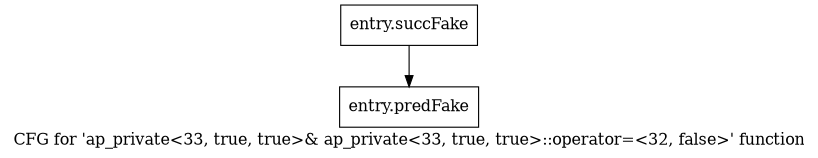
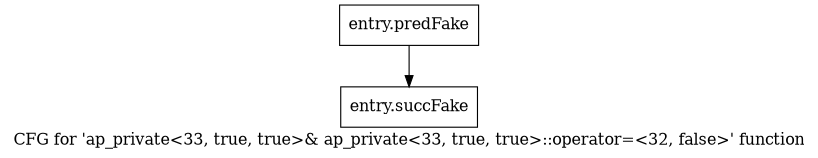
(409, 61) -> (409, 61)
